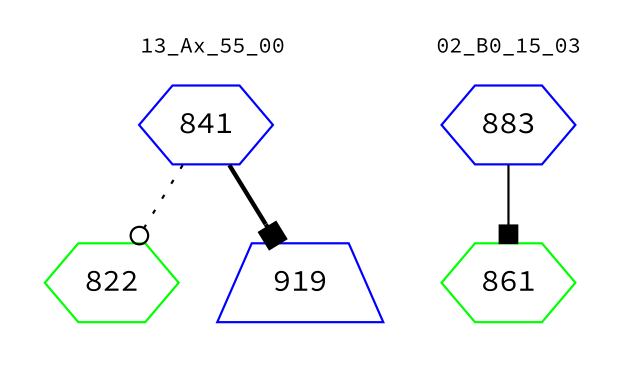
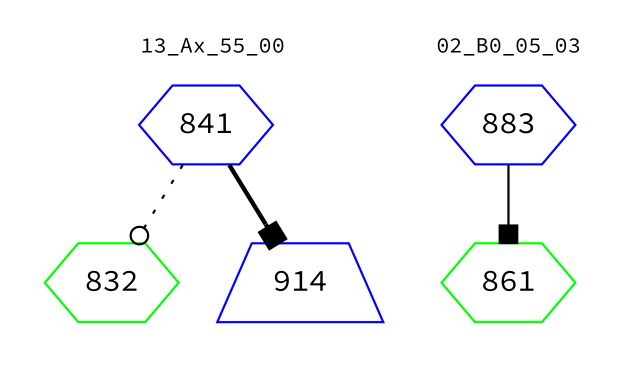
(510, 47) -> (510, 47)
(112, 283) -> (112, 283)
(300, 283) -> (300, 283)
